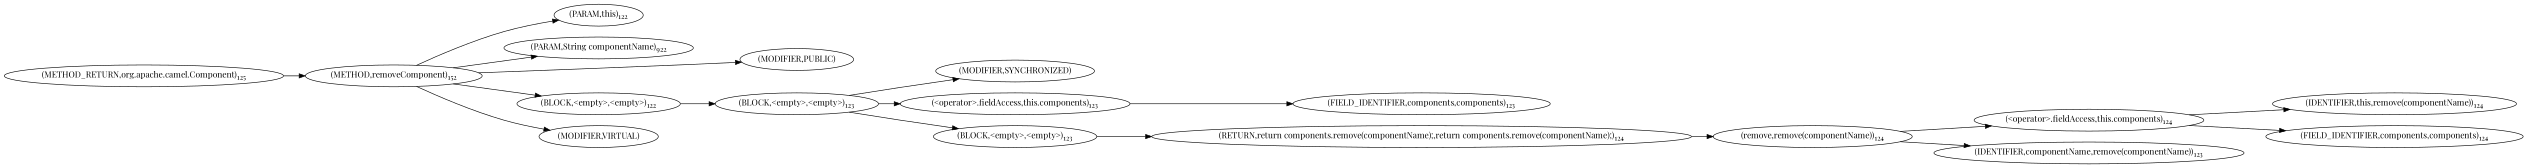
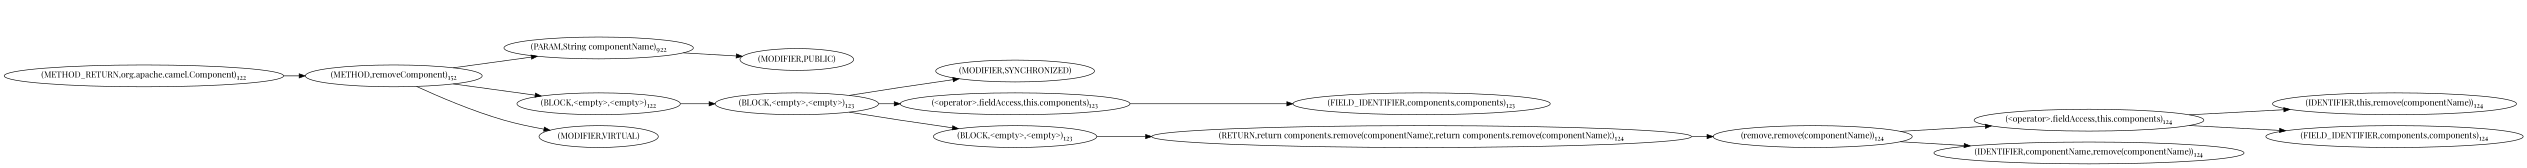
(599, 15) -> none
(607, 68) -> (710, 54)
(242, 75) -> (242, 75)
(2199, 152) -> (2199, 152)
